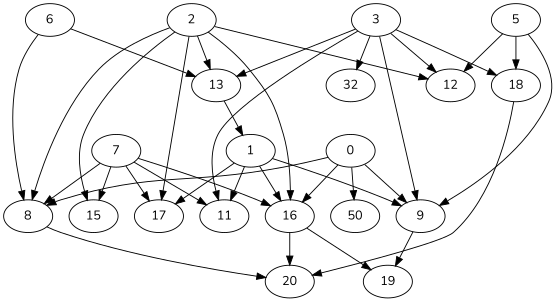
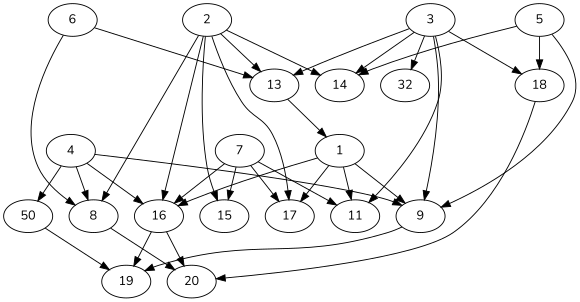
(451, 85) -> (340, 85)
(351, 151) -> (71, 151)
(76, 181) -> none
none -> (73, 246)
